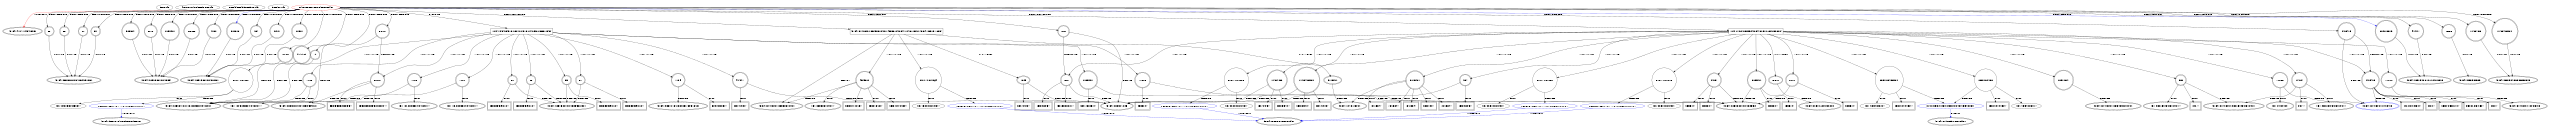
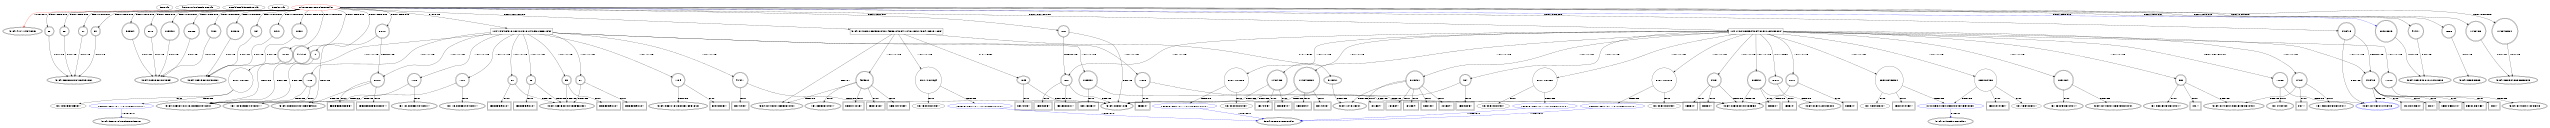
(249, 12) -> (249, 12)
(2215, 55) -> (2215, 55)
none -> (2064, 106)
